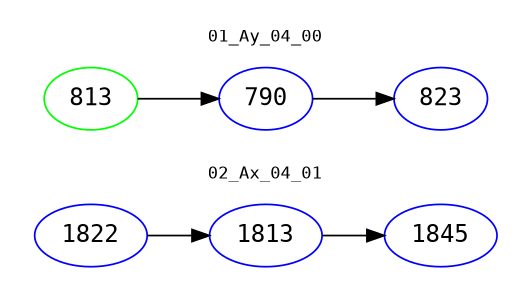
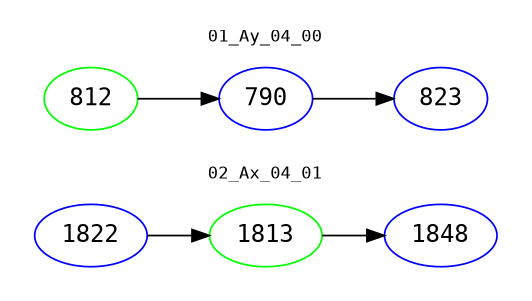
(91, 99) -> (91, 99)
(266, 236) -> (266, 236)
(441, 236) -> (441, 236)
